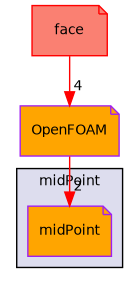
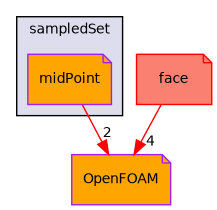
(70, 177) -> (93, 124)
(70, 182) -> (70, 30)
